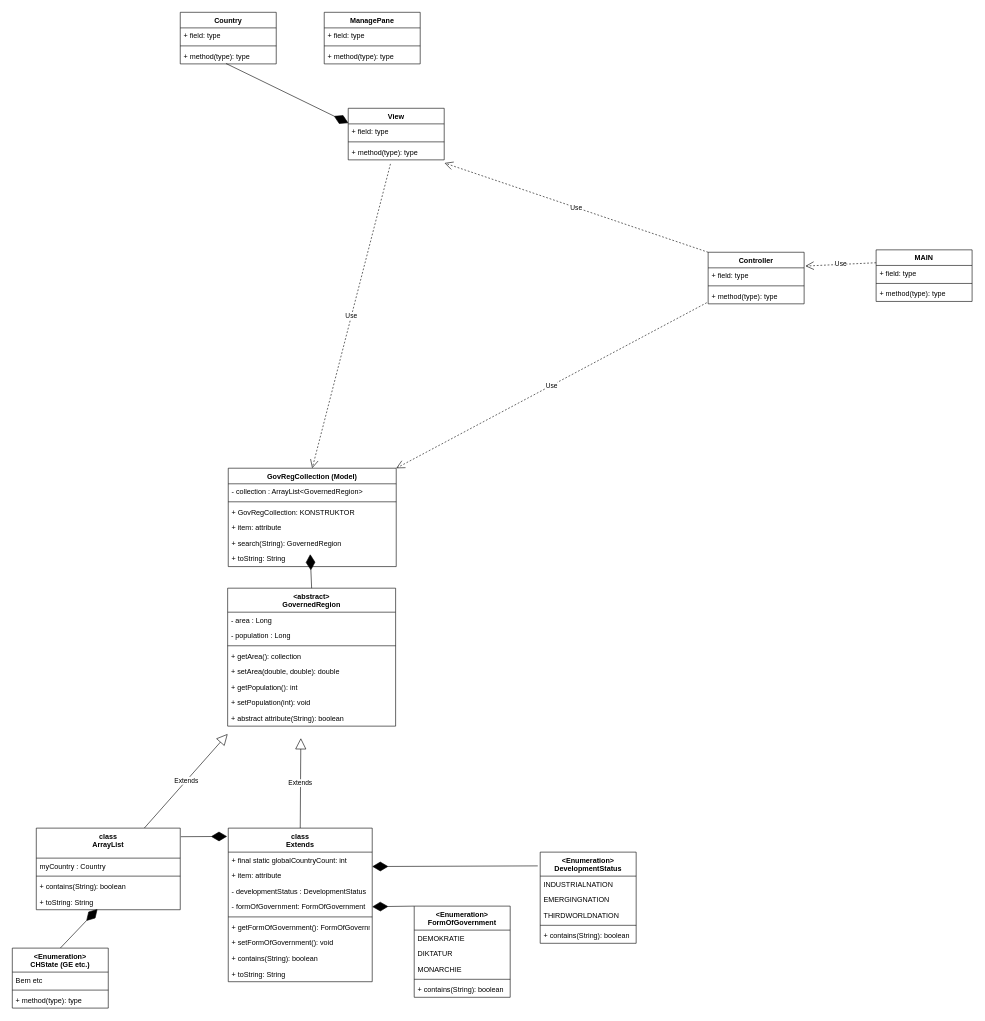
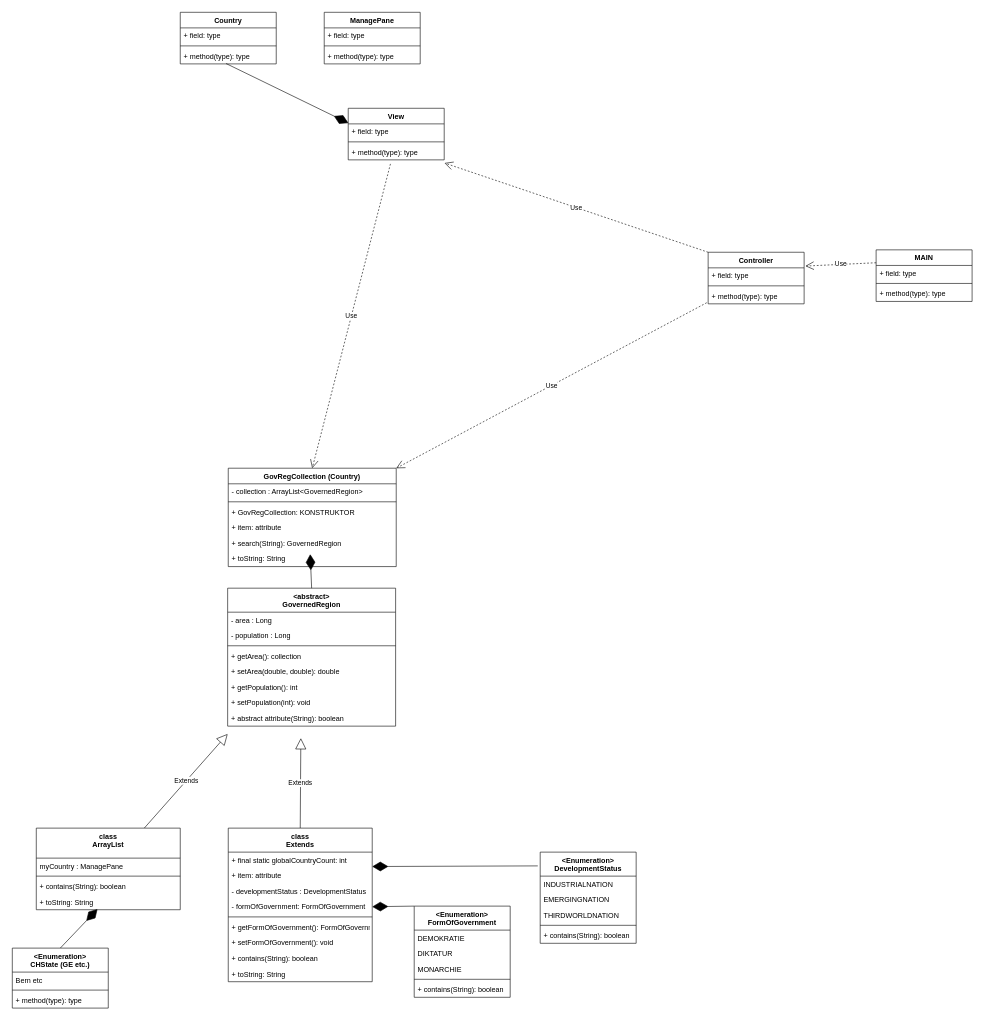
(312, 476) -> (312, 476)
(197, 837) -> none
(75, 866) -> (81, 866)
